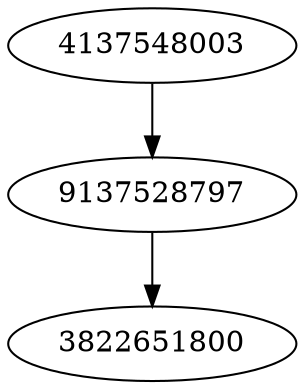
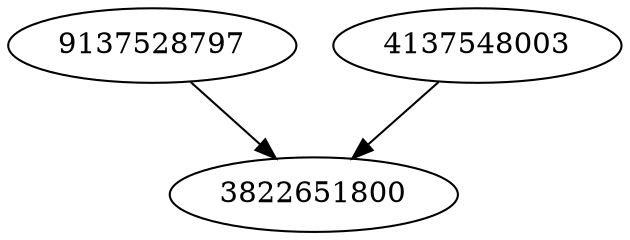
(152, 110) -> (404, 113)
